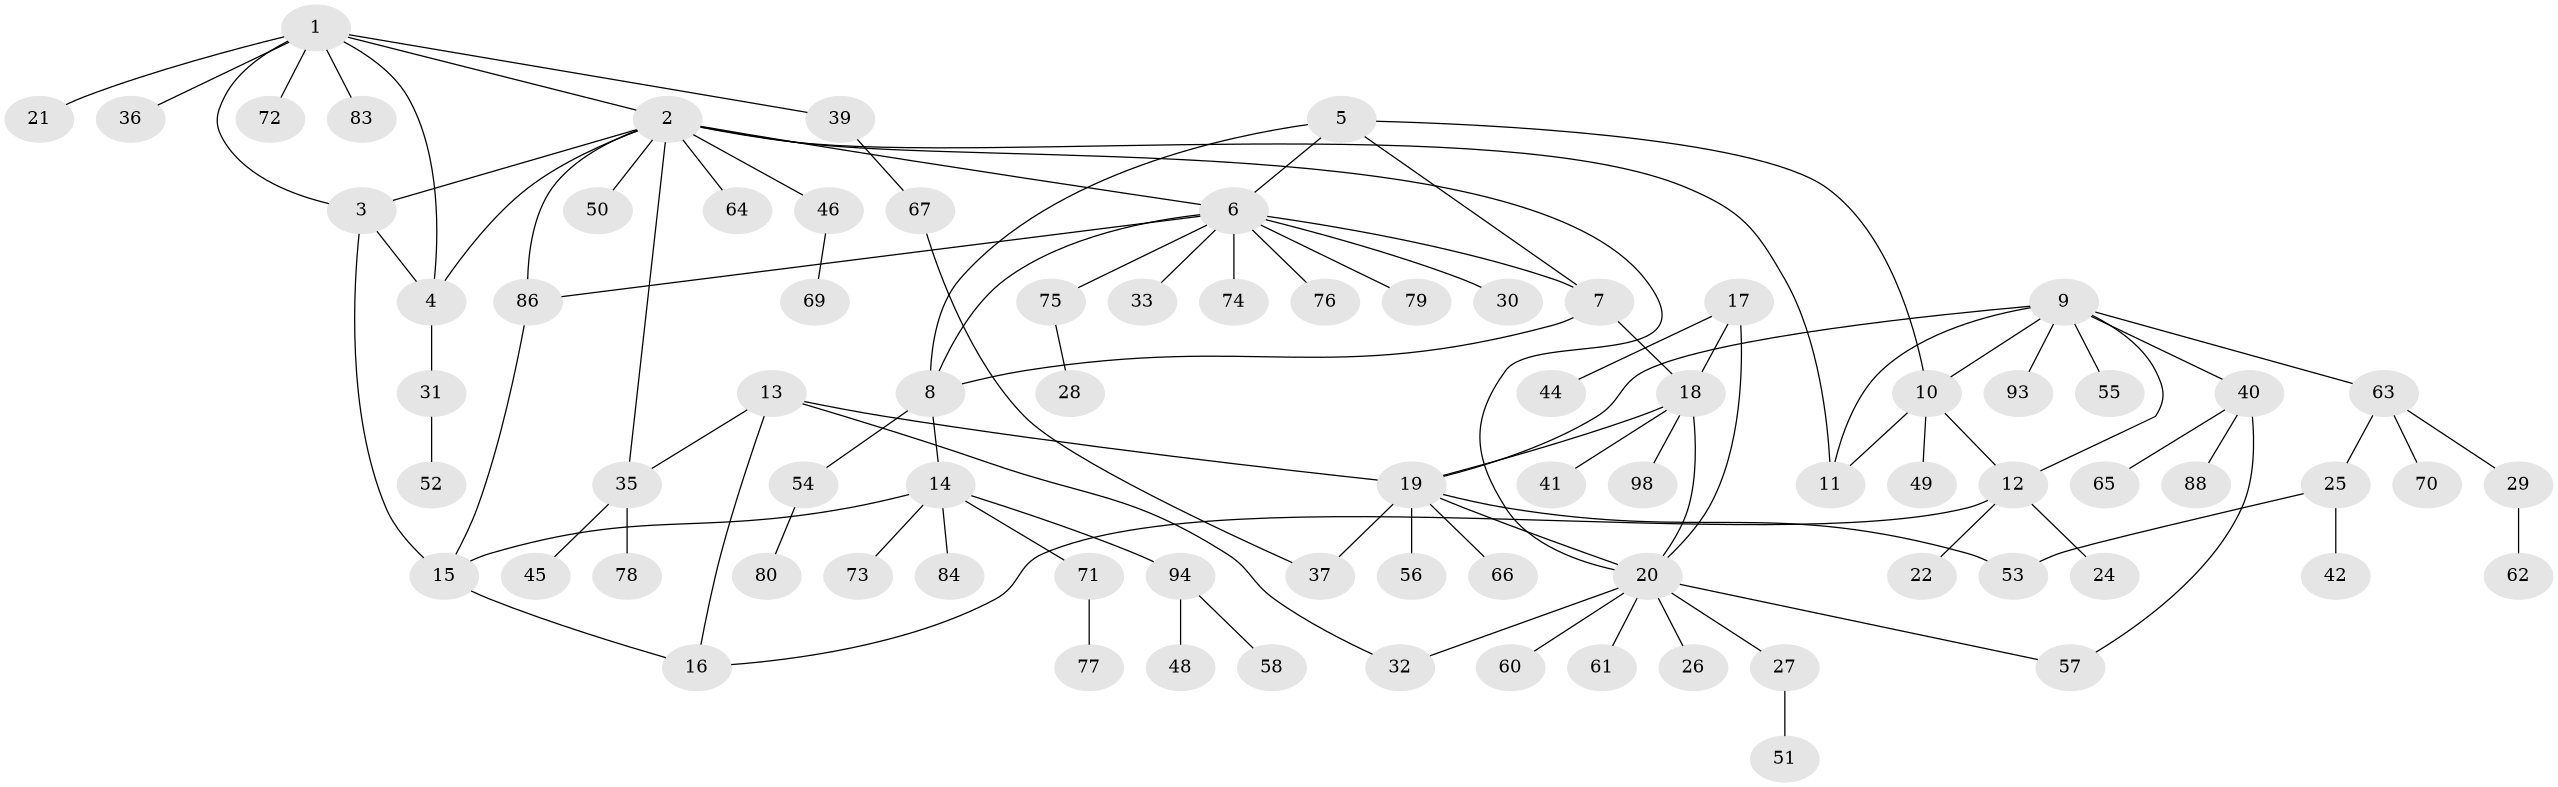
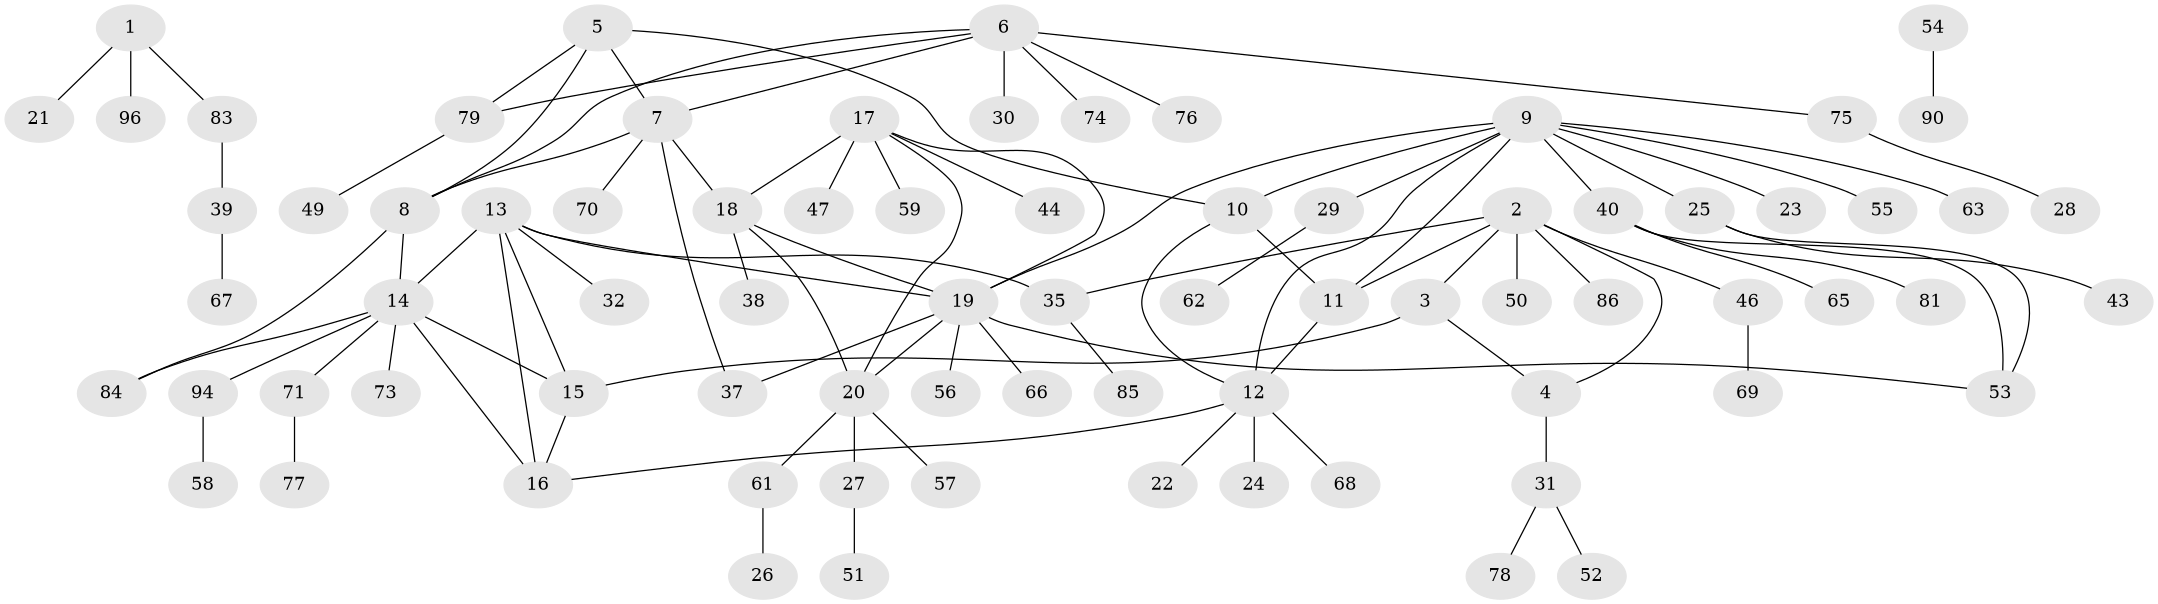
(492, 74) -> none
(578, 74) -> (222, 165)
(131, 119) -> (131, 119)
(270, 119) -> none
(222, 138) -> none
(427, 144) -> none
(1294, 160) -> (534, 74)
(950, 167) -> none
none -> (1078, 170)
(1392, 180) -> none
(738, 211) -> none
none -> (819, 211)
none -> (910, 211)
(881, 256) -> none
none -> (447, 257)
(1143, 302) -> none
none -> (1290, 353)
none -> (468, 394)
(2018, 394) -> (1791, 211)
(867, 439) -> (273, 322)
(1924, 439) -> (392, 165)
(2360, 439) -> (1613, 165)
(2405, 439) -> (623, 165)
(2451, 439) -> (1428, 165)
(498, 442) -> (535, 302)
(1074, 453) -> (685, 247)
none -> (1346, 485)
(1551, 485) -> none
(1643, 485) -> (754, 302)
(2196, 485) -> (1931, 302)
(627, 535) -> (1523, 531)
(2211, 556) -> (1744, 243)
(536, 576) -> (1129, 394)
(767, 576) -> (1933, 119)
(2336, 576) -> (2119, 302)
(1524, 622) -> none
(1671, 622) -> (763, 531)
(1181, 668) -> none
(1511, 668) -> none
